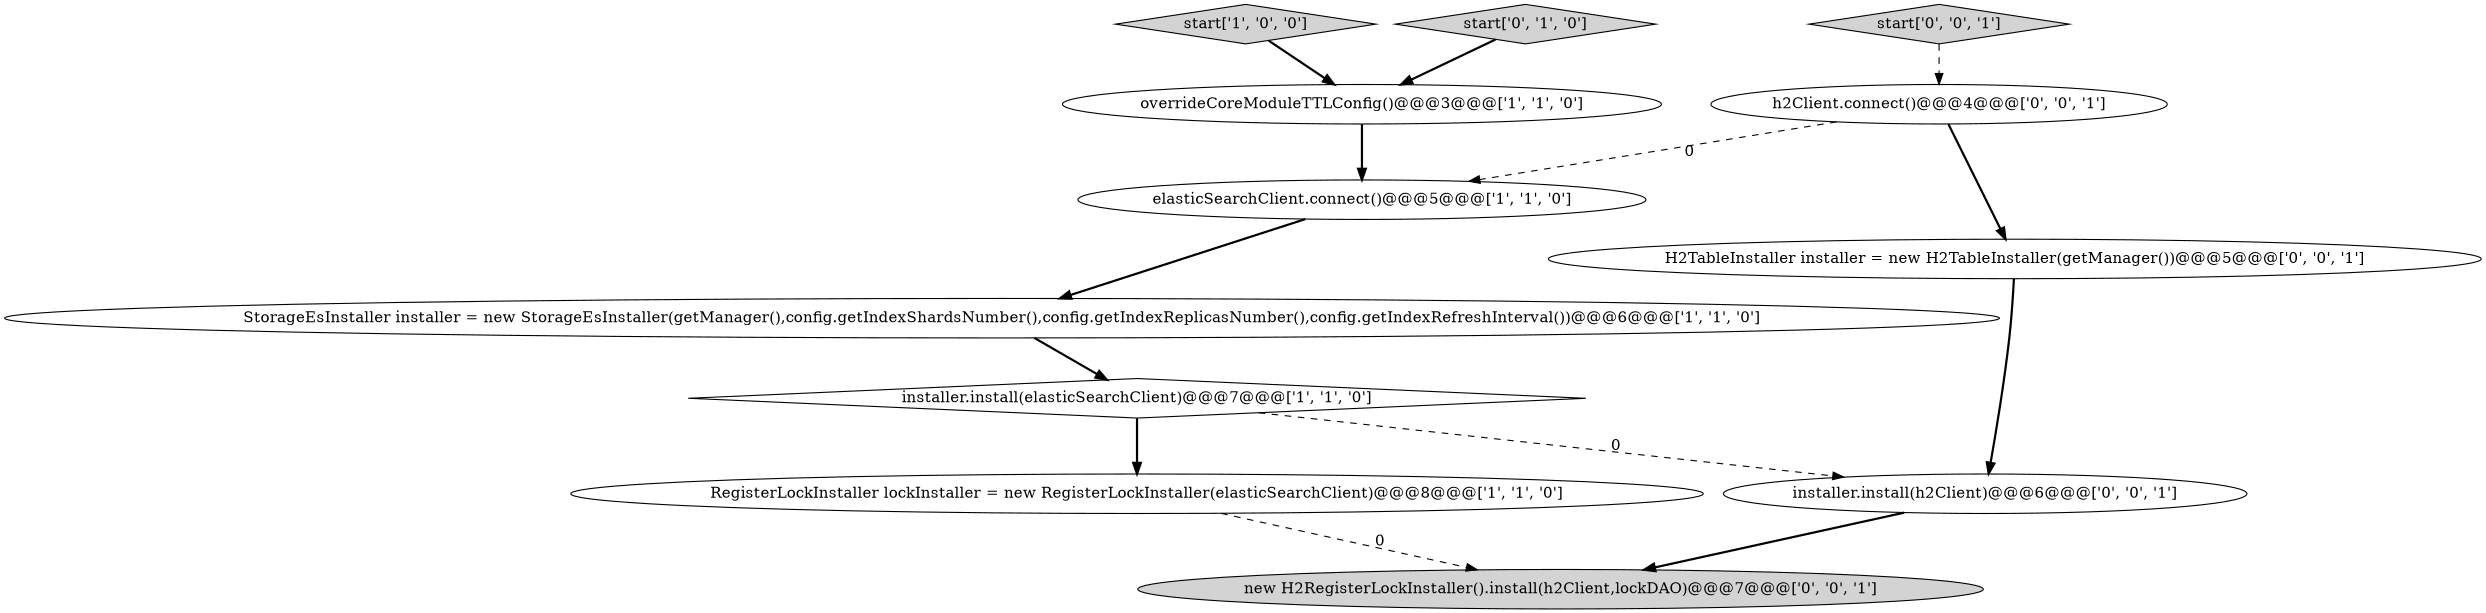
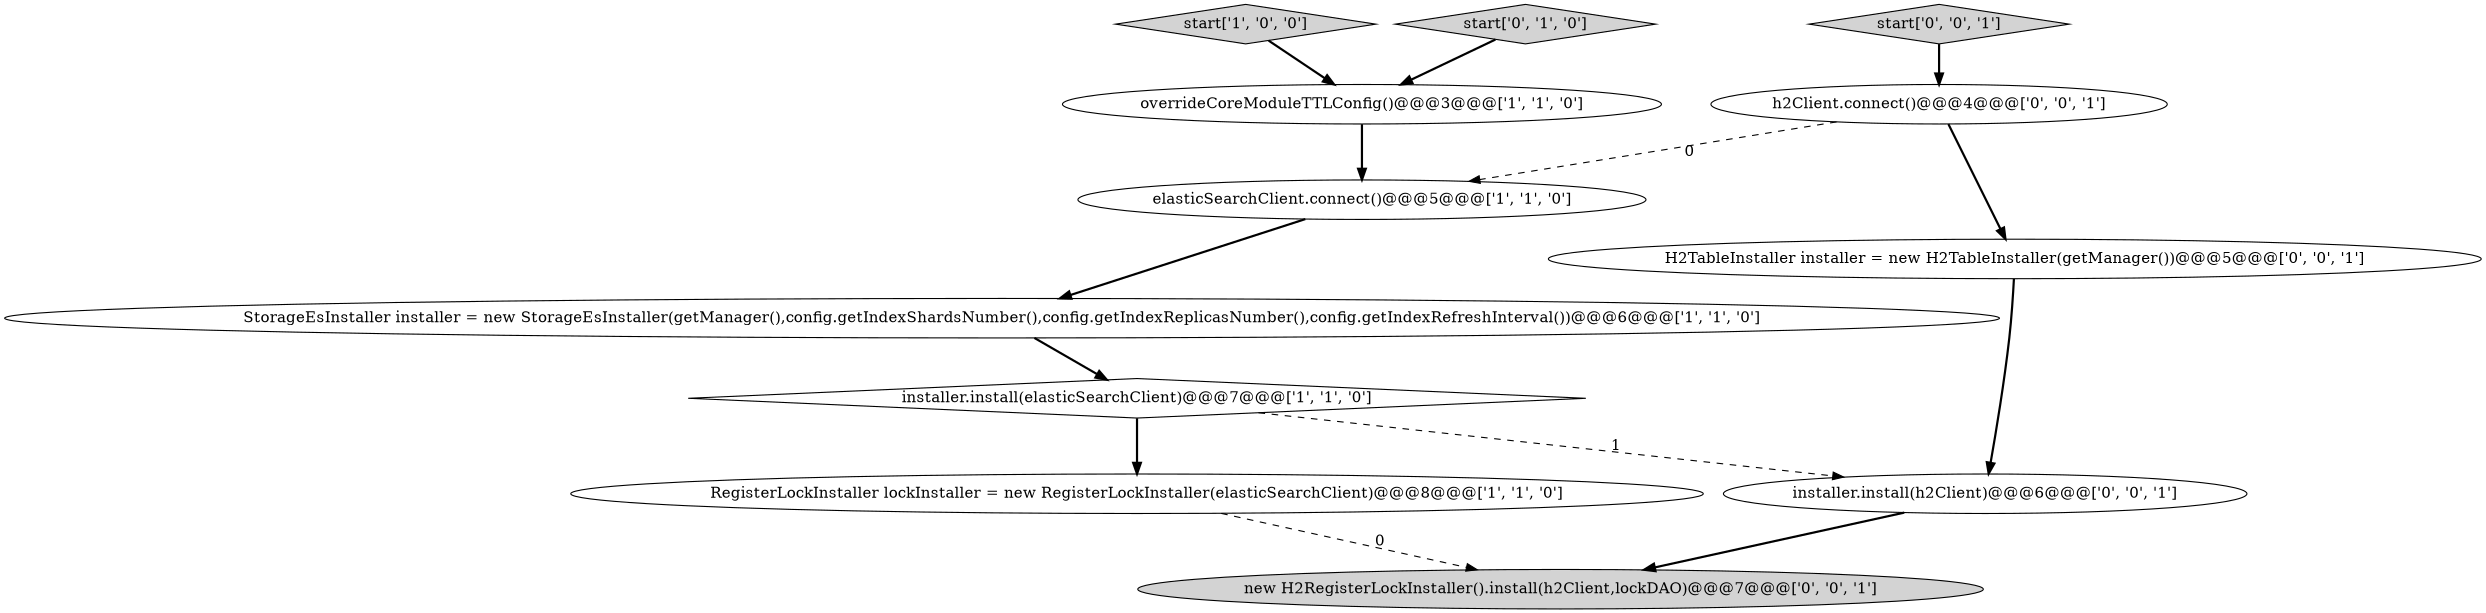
(1939, 59) -> (1939, 59)
(1617, 446) -> (1617, 446)
